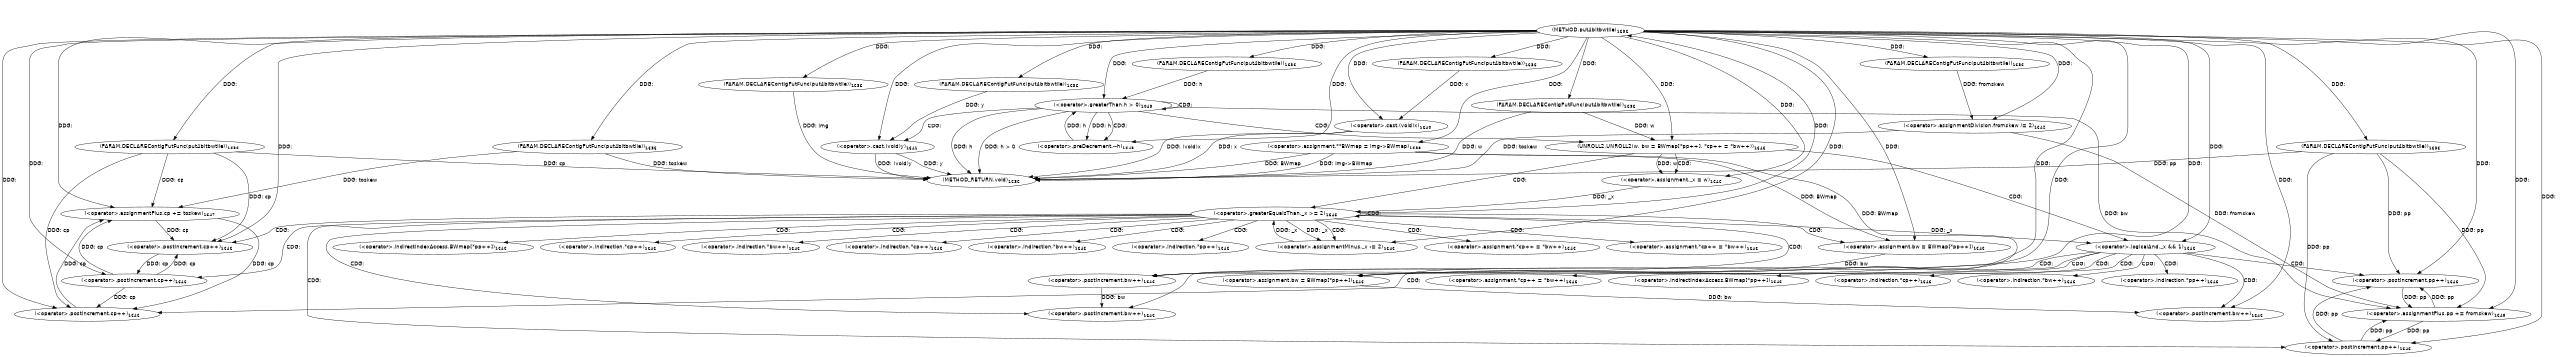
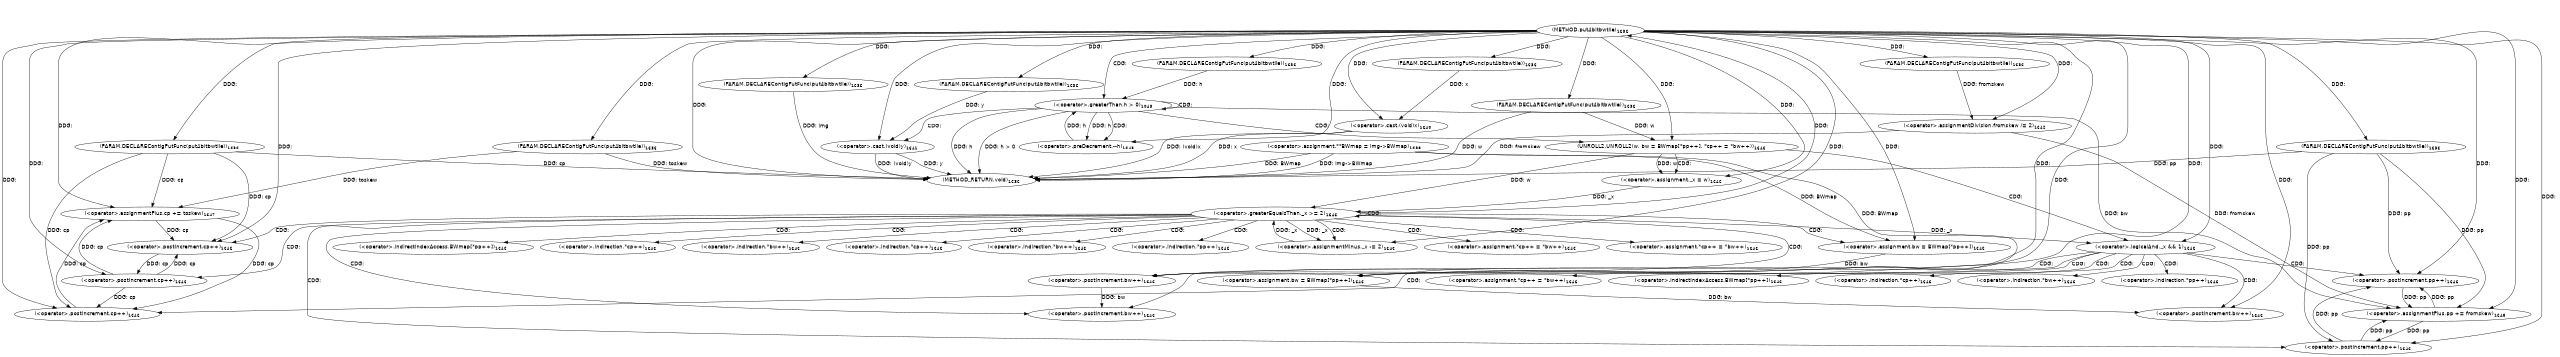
(1121, 64) -> (1121, 64)
(1502, 87) -> (862, 44)
(1520, 147) -> (1520, 147)
(1521, 180) -> (1521, 180)
